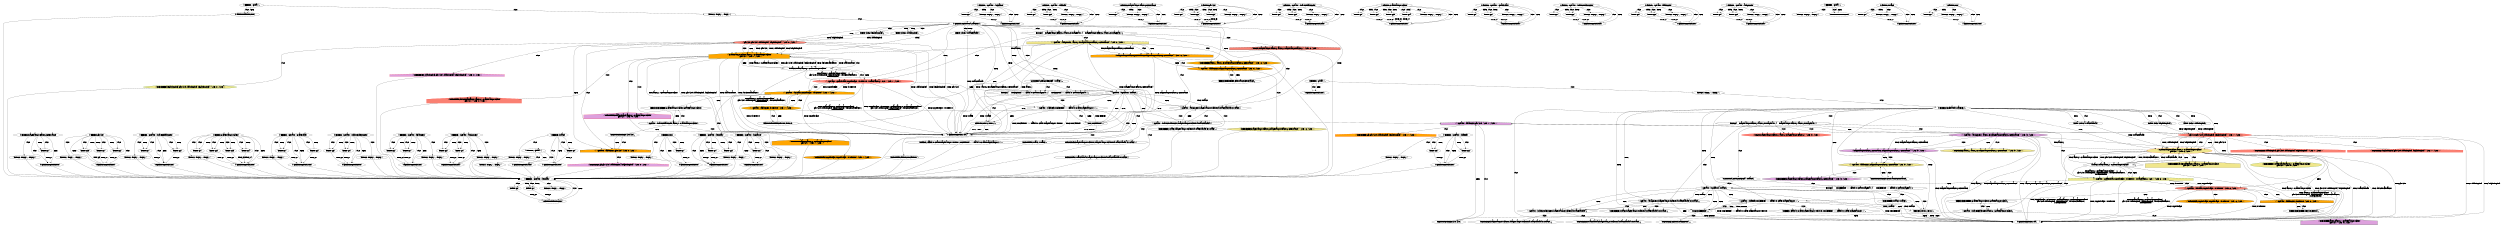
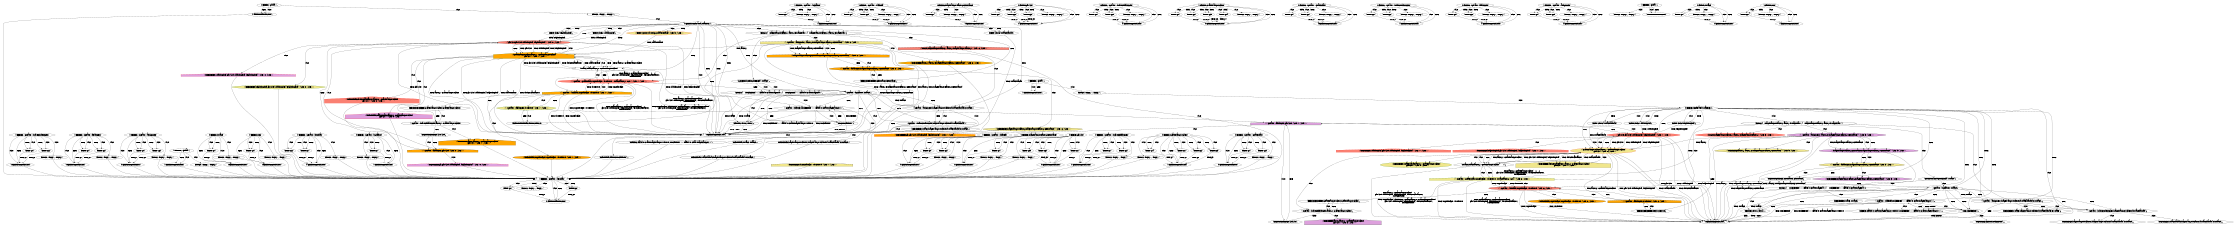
none -> (659, 33)
(771, 108) -> (526, 108)
none -> (812, 165)
